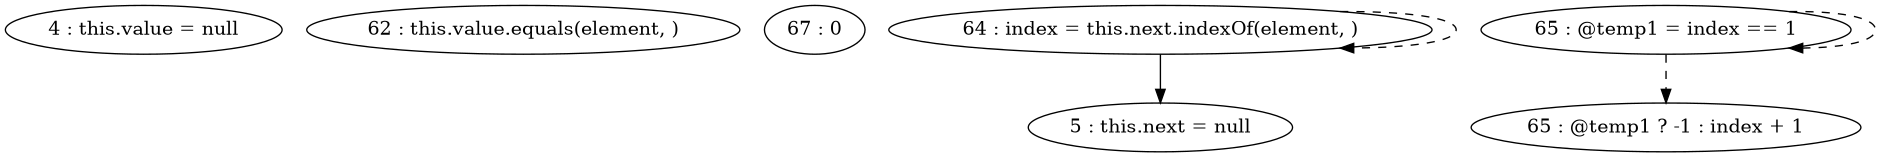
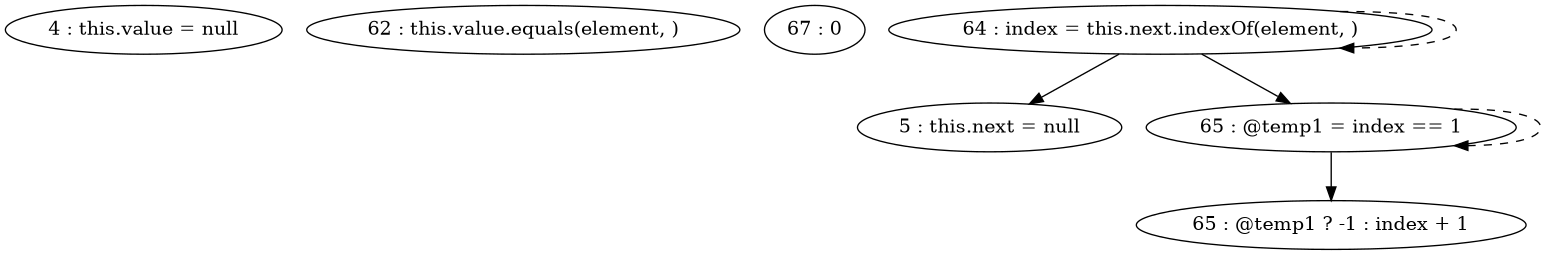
(1666, 72) -> (1331, 170)
none -> (1240, 75)
